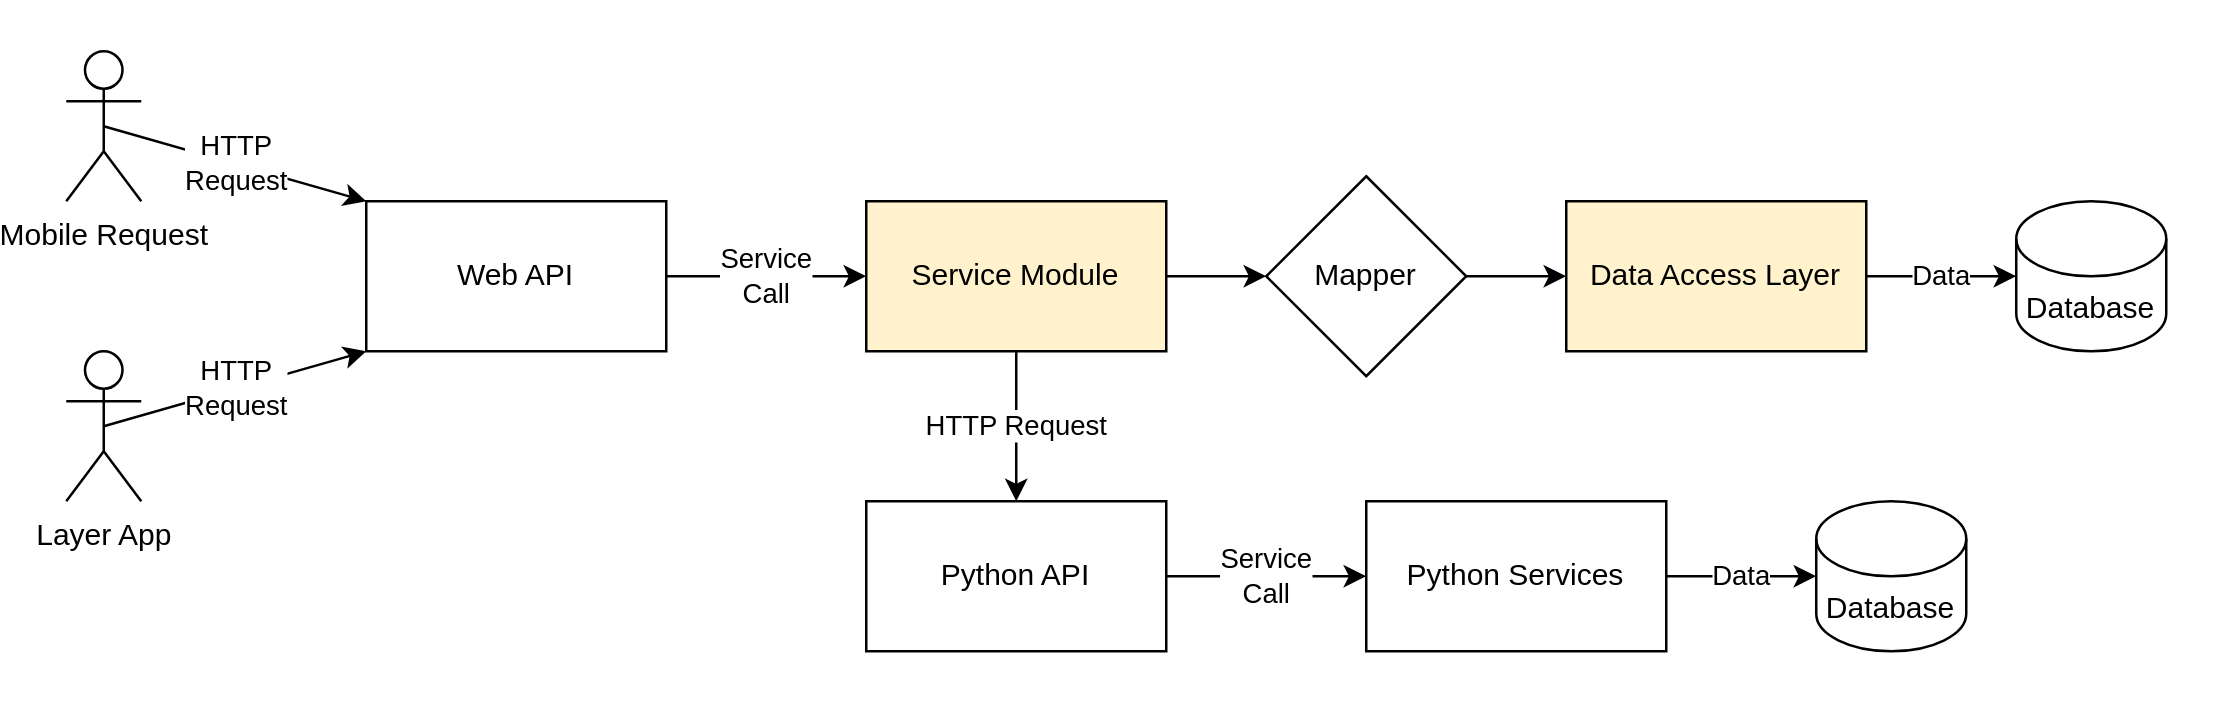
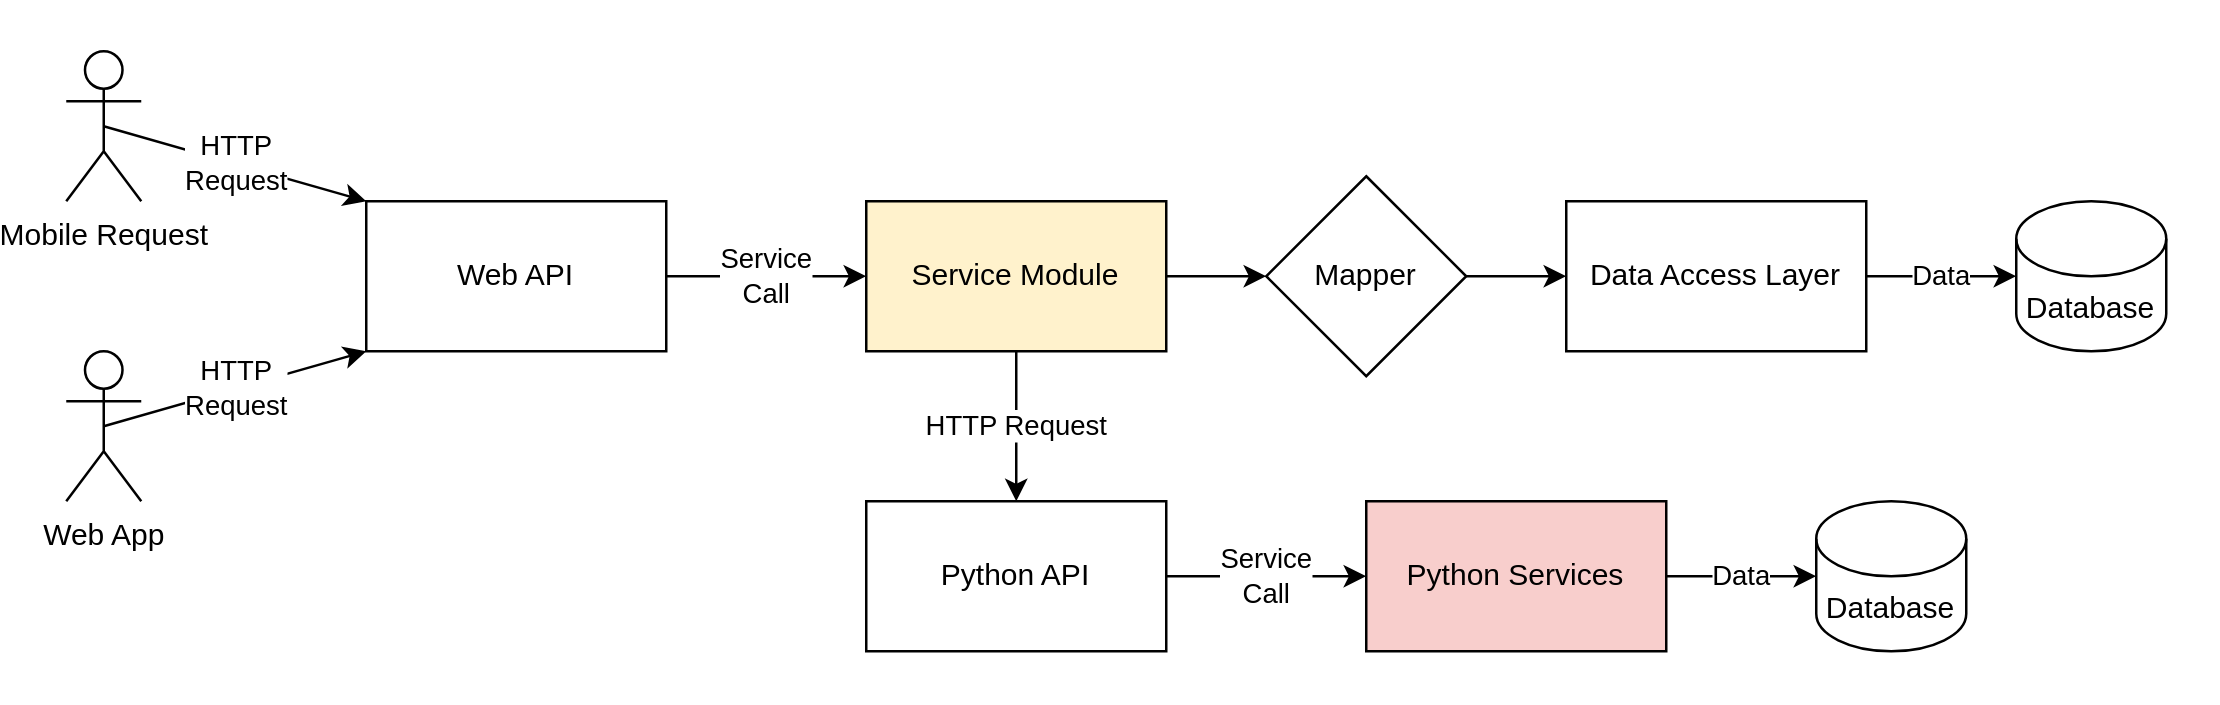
(1716, 276) -> (1716, 276)
(105, 537) -> (105, 537)
(1516, 576) -> (1516, 576)
